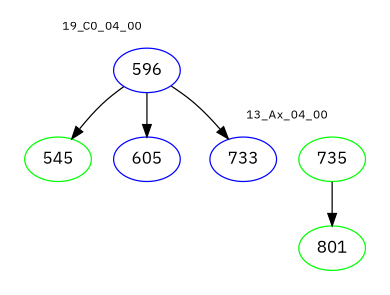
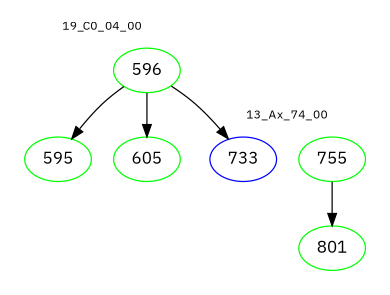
(147, 70) -> (147, 70)
(288, 115) -> (288, 115)
(58, 159) -> (58, 159)
(147, 159) -> (147, 159)
(332, 159) -> (332, 159)
